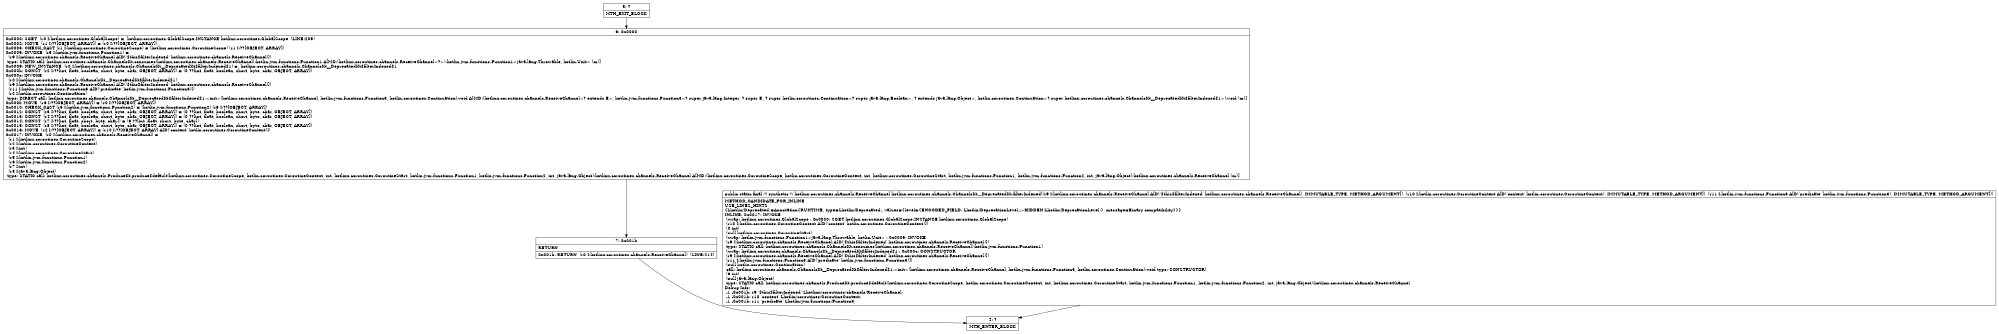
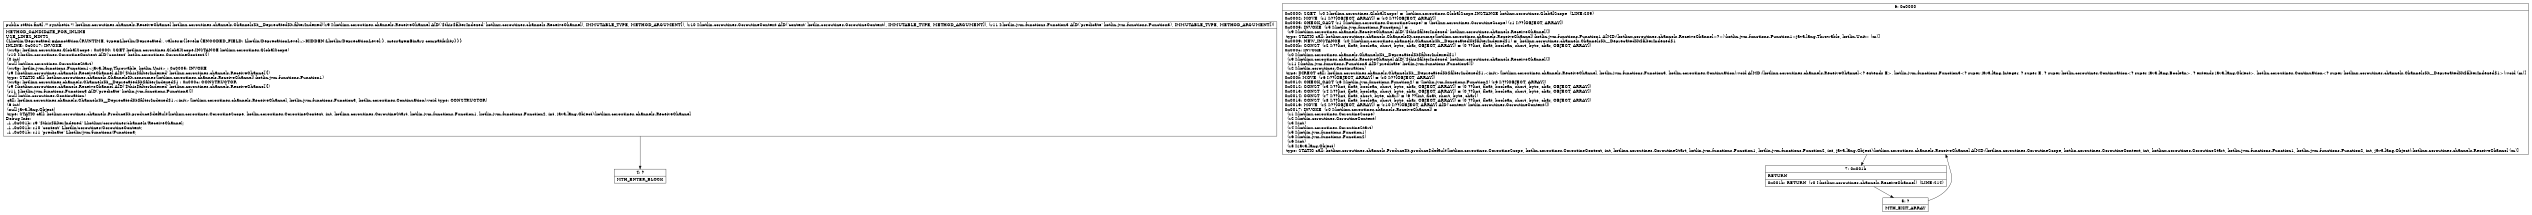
(626, 14) -> (1905, 208)
(16, 167) -> (1295, 142)
(794, 316) -> (1882, 191)
